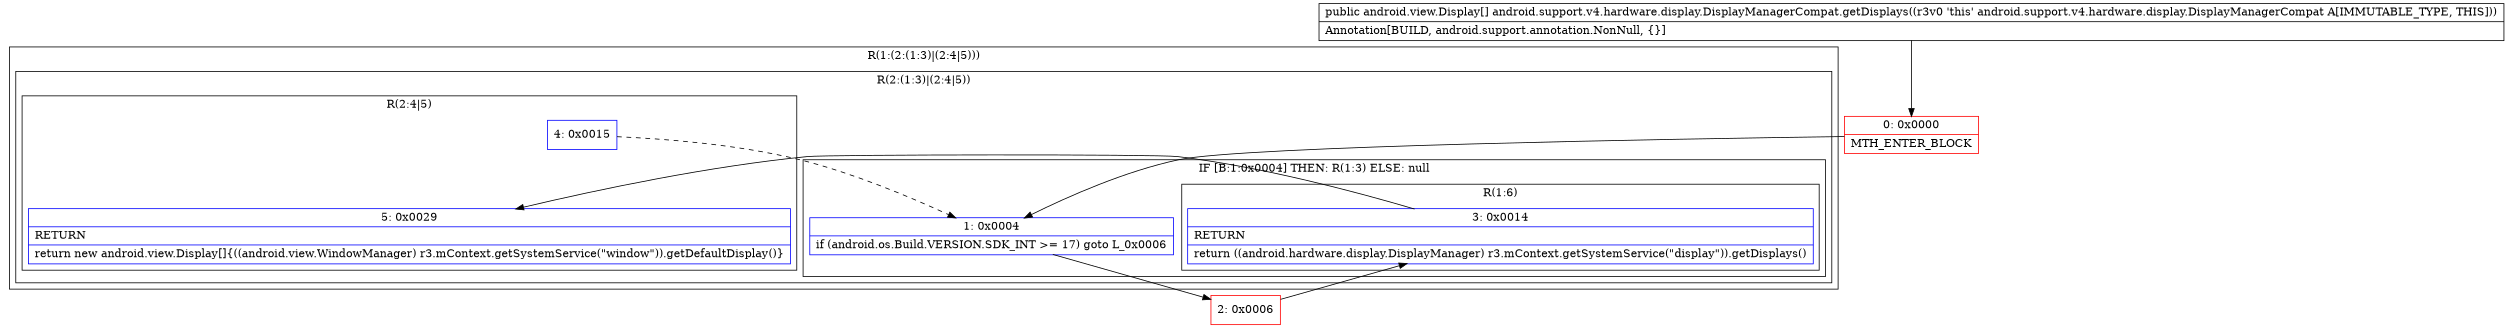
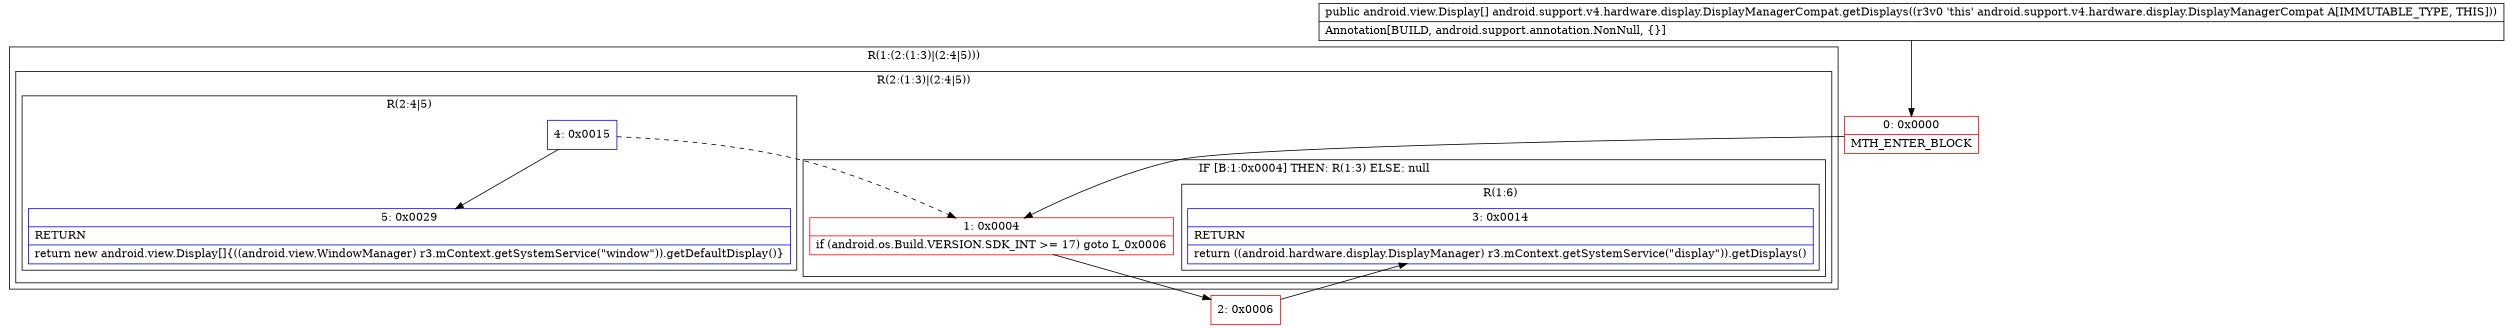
(970, 155) -> (511, 177)
(992, 236) -> (992, 236)
